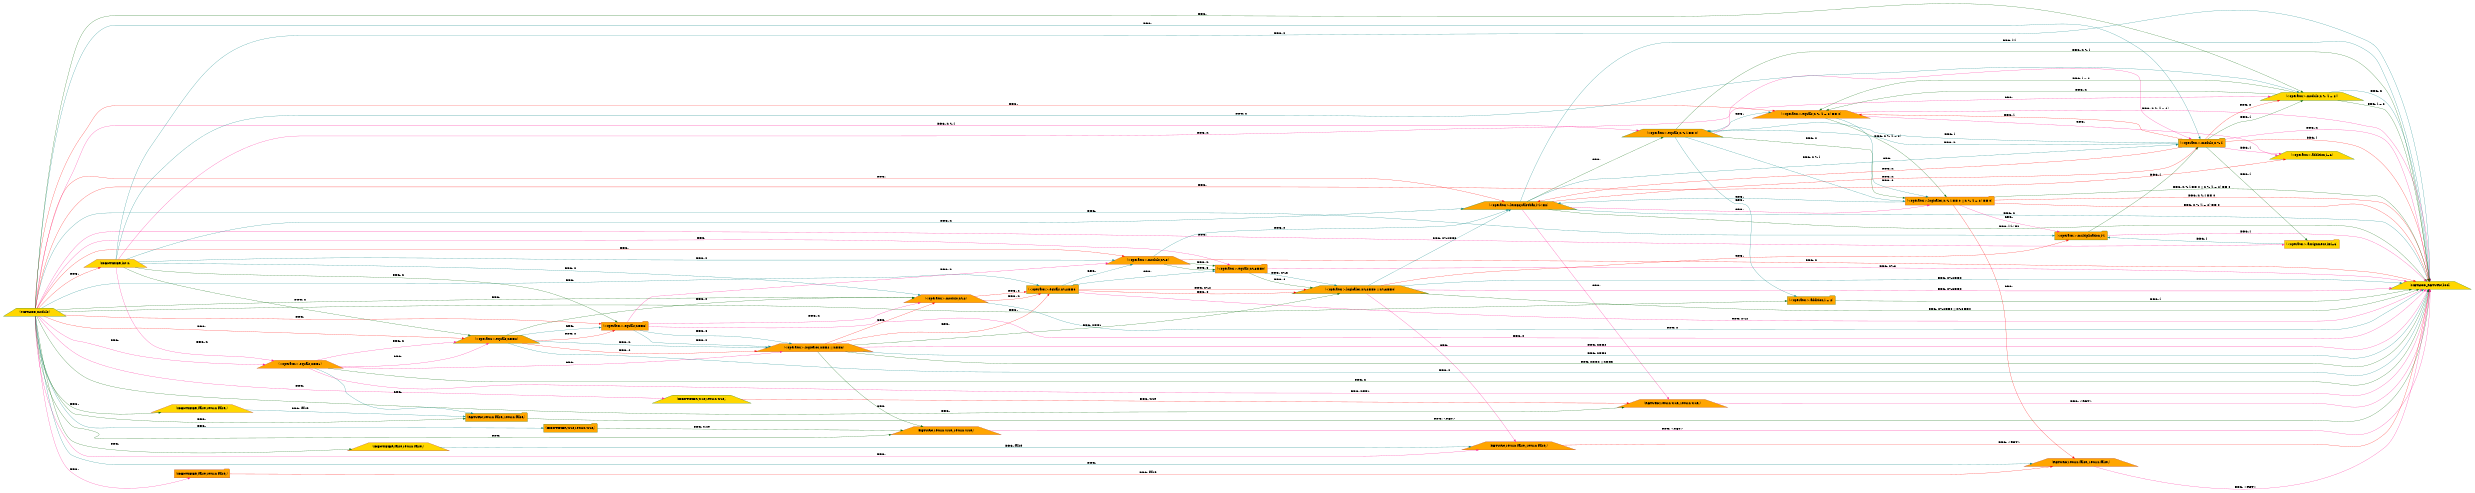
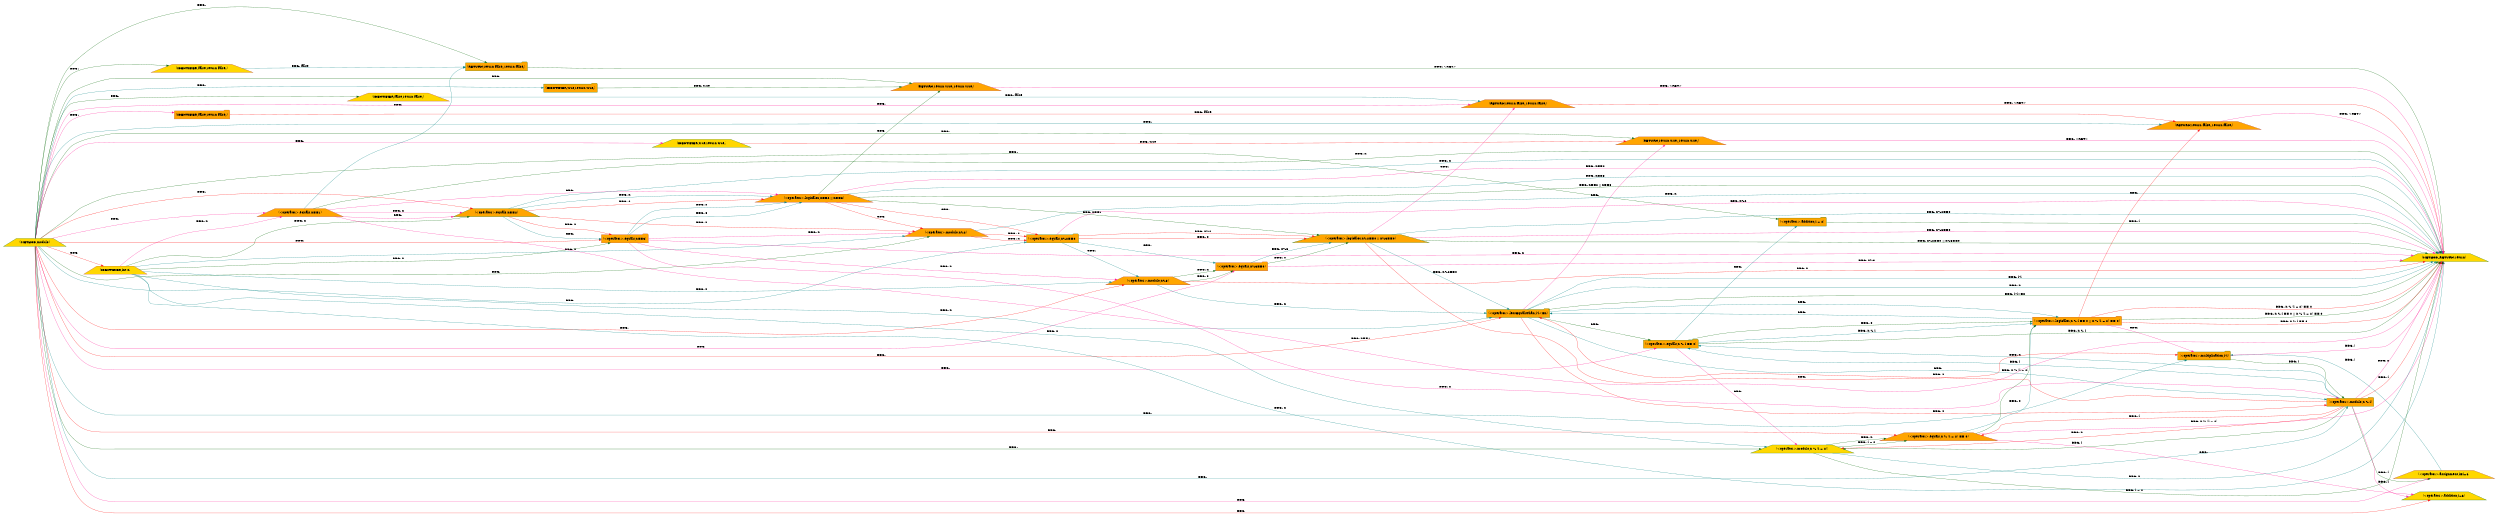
(1738, 119) -> none
(946, 124) -> (946, 368)
(1672, 133) -> (1671, 344)
(1160, 135) -> (1477, 389)
(1519, 205) -> (1518, 314)
(1740, 211) -> (1803, 304)
(2312, 244) -> (2444, 475)
(75, 274) -> (75, 253)
(2430, 285) -> (2444, 258)
(708, 303) -> (726, 227)
